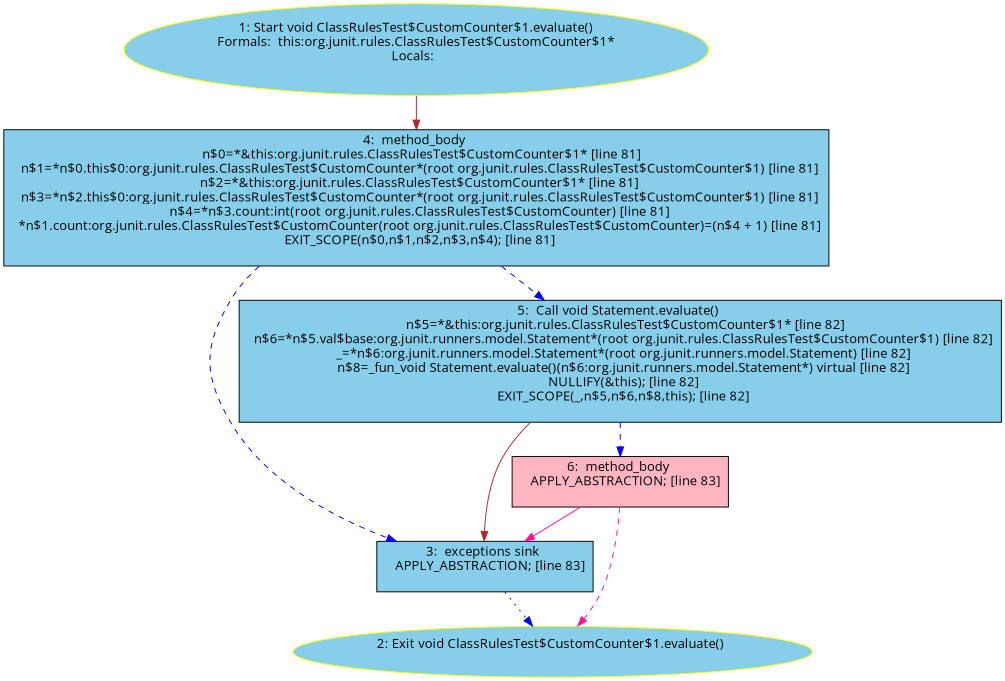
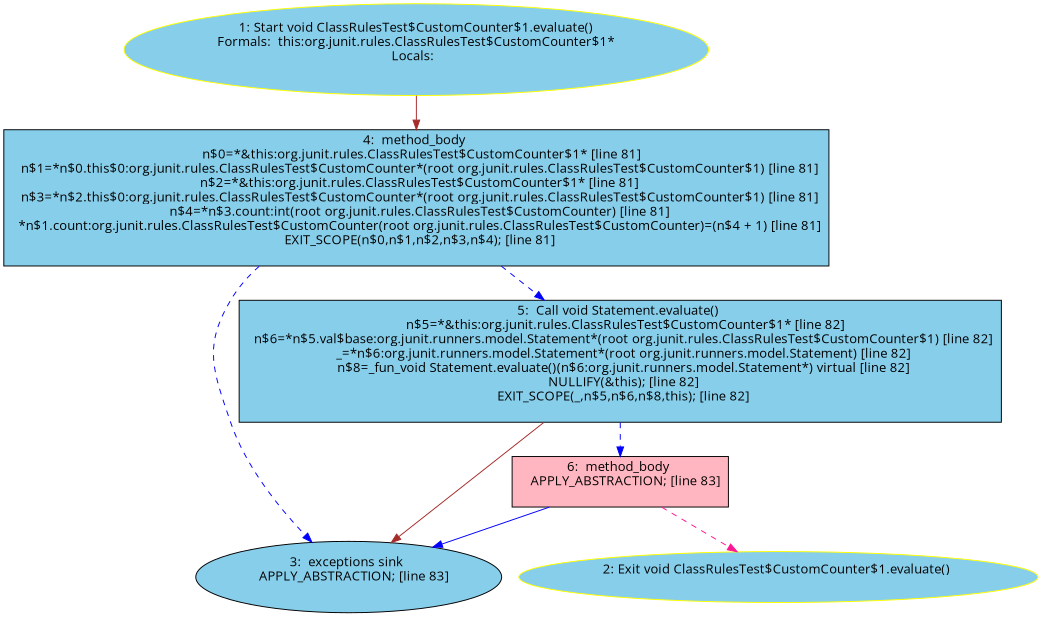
(557, 522) -> (496, 526)
(485, 567) -> (349, 577)
(516, 605) -> none
